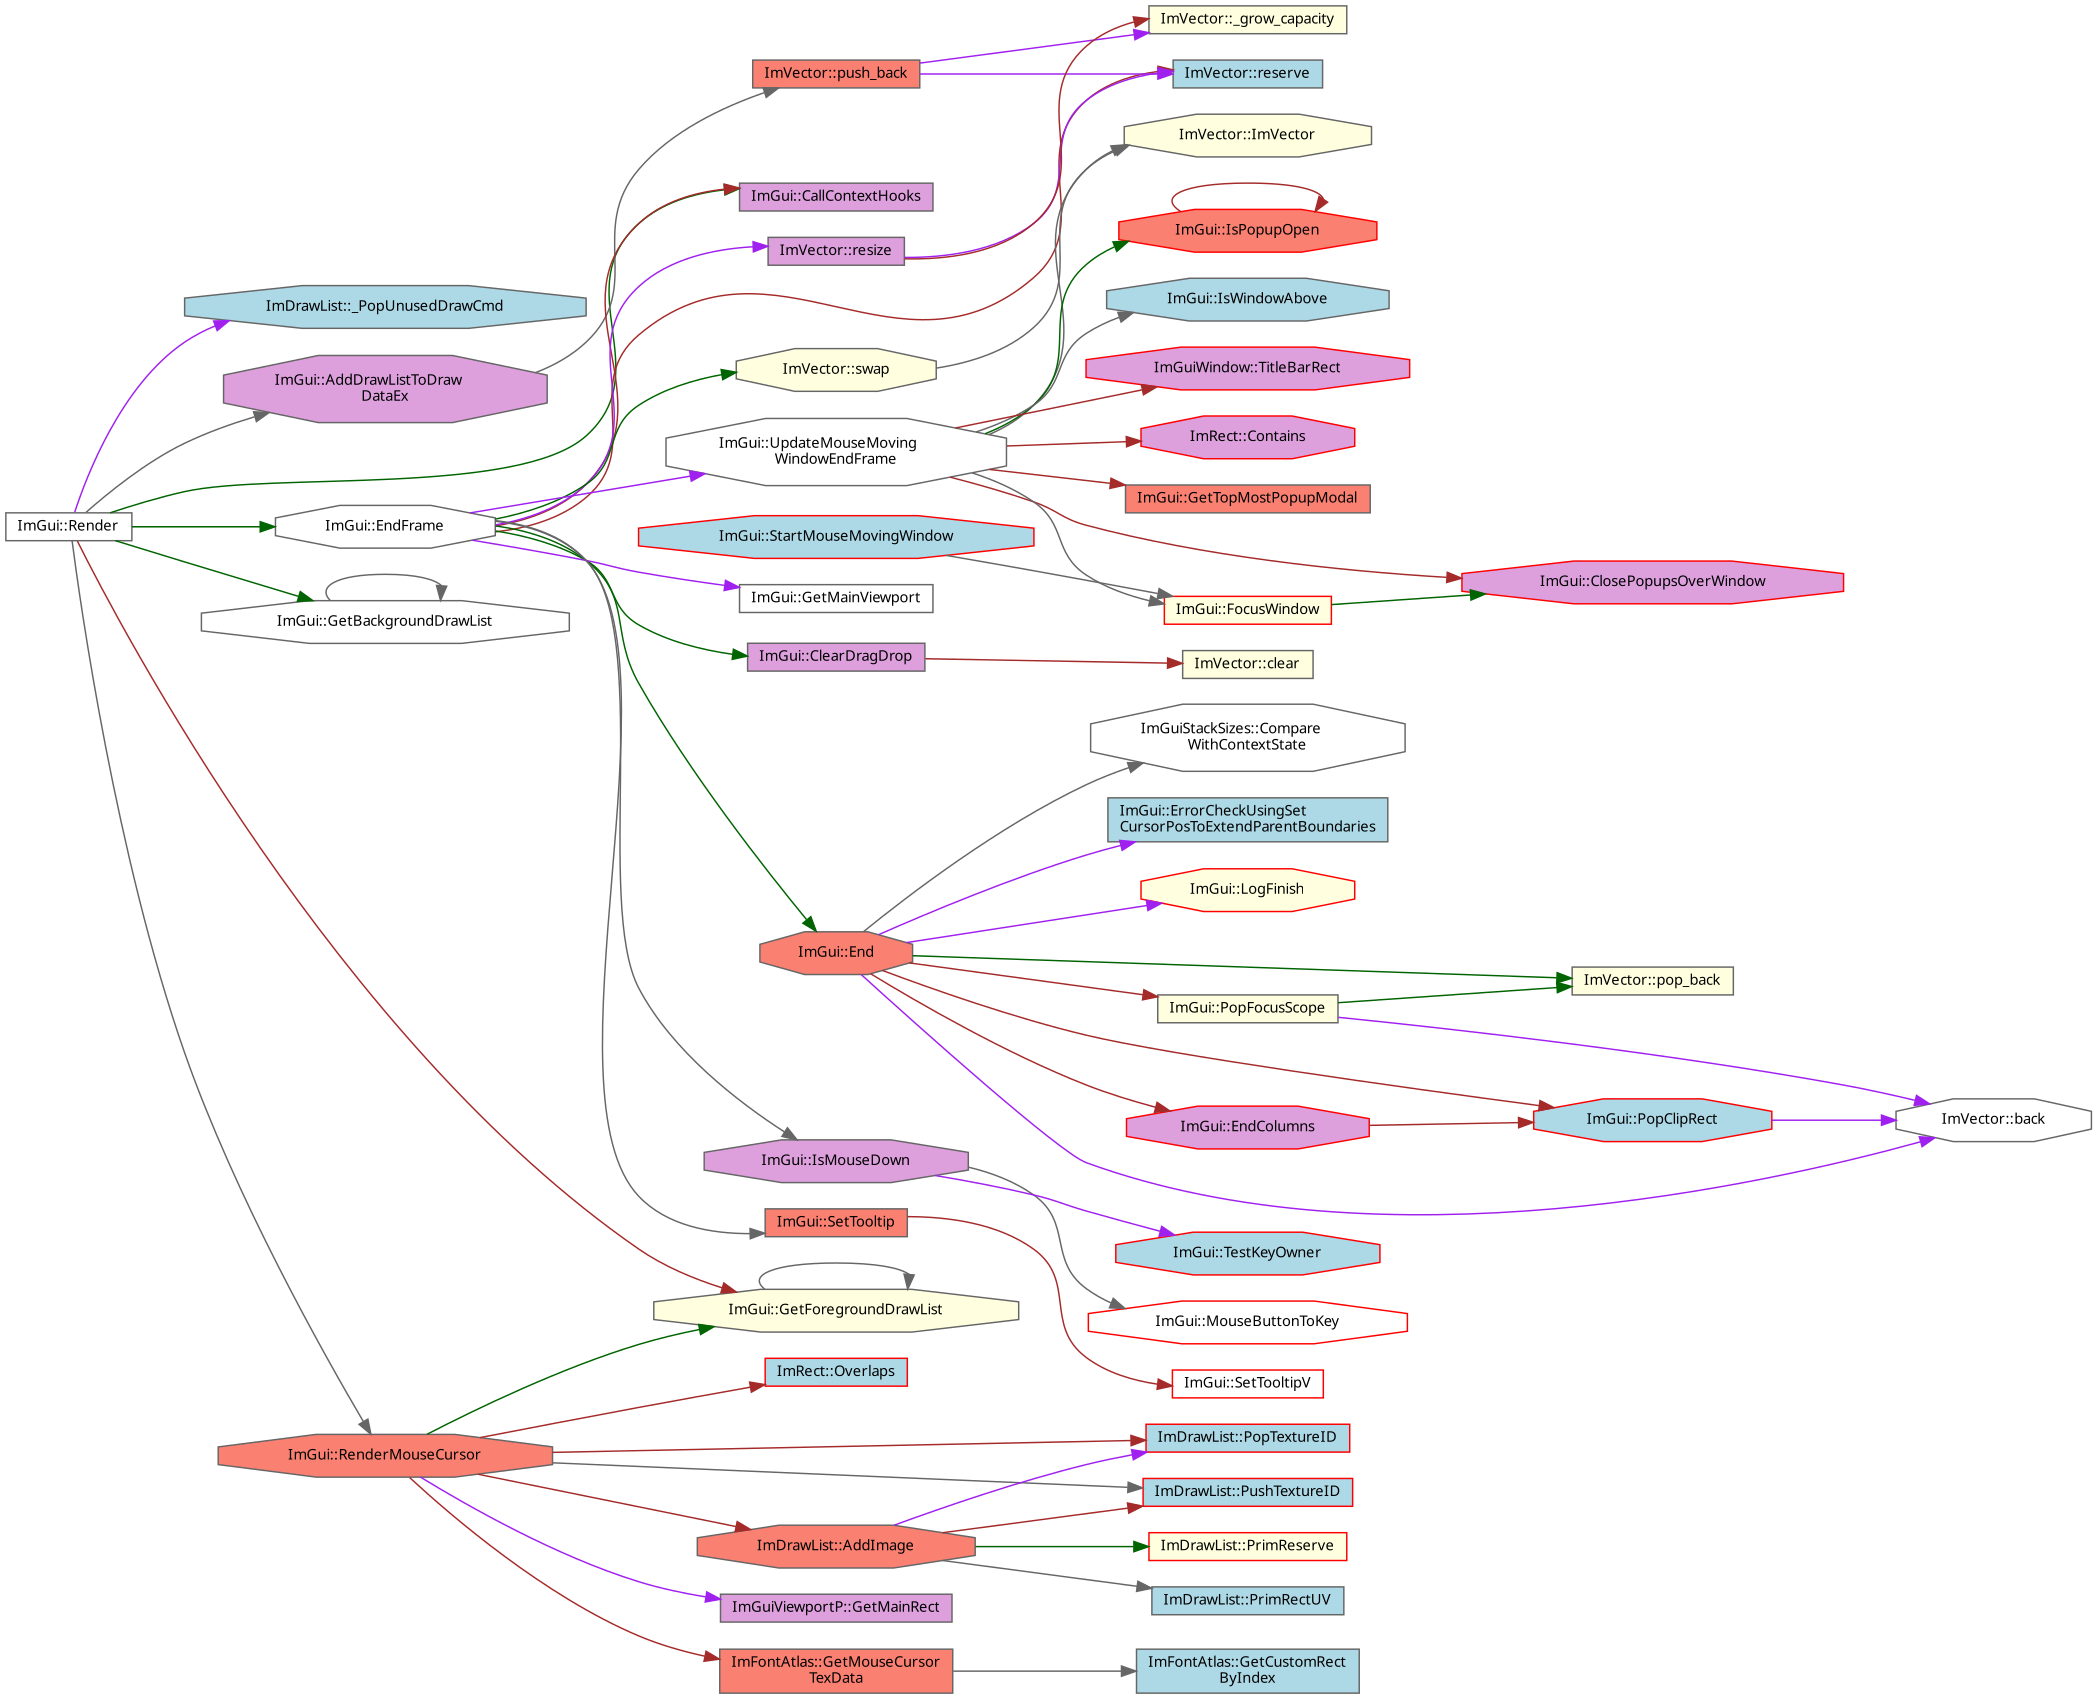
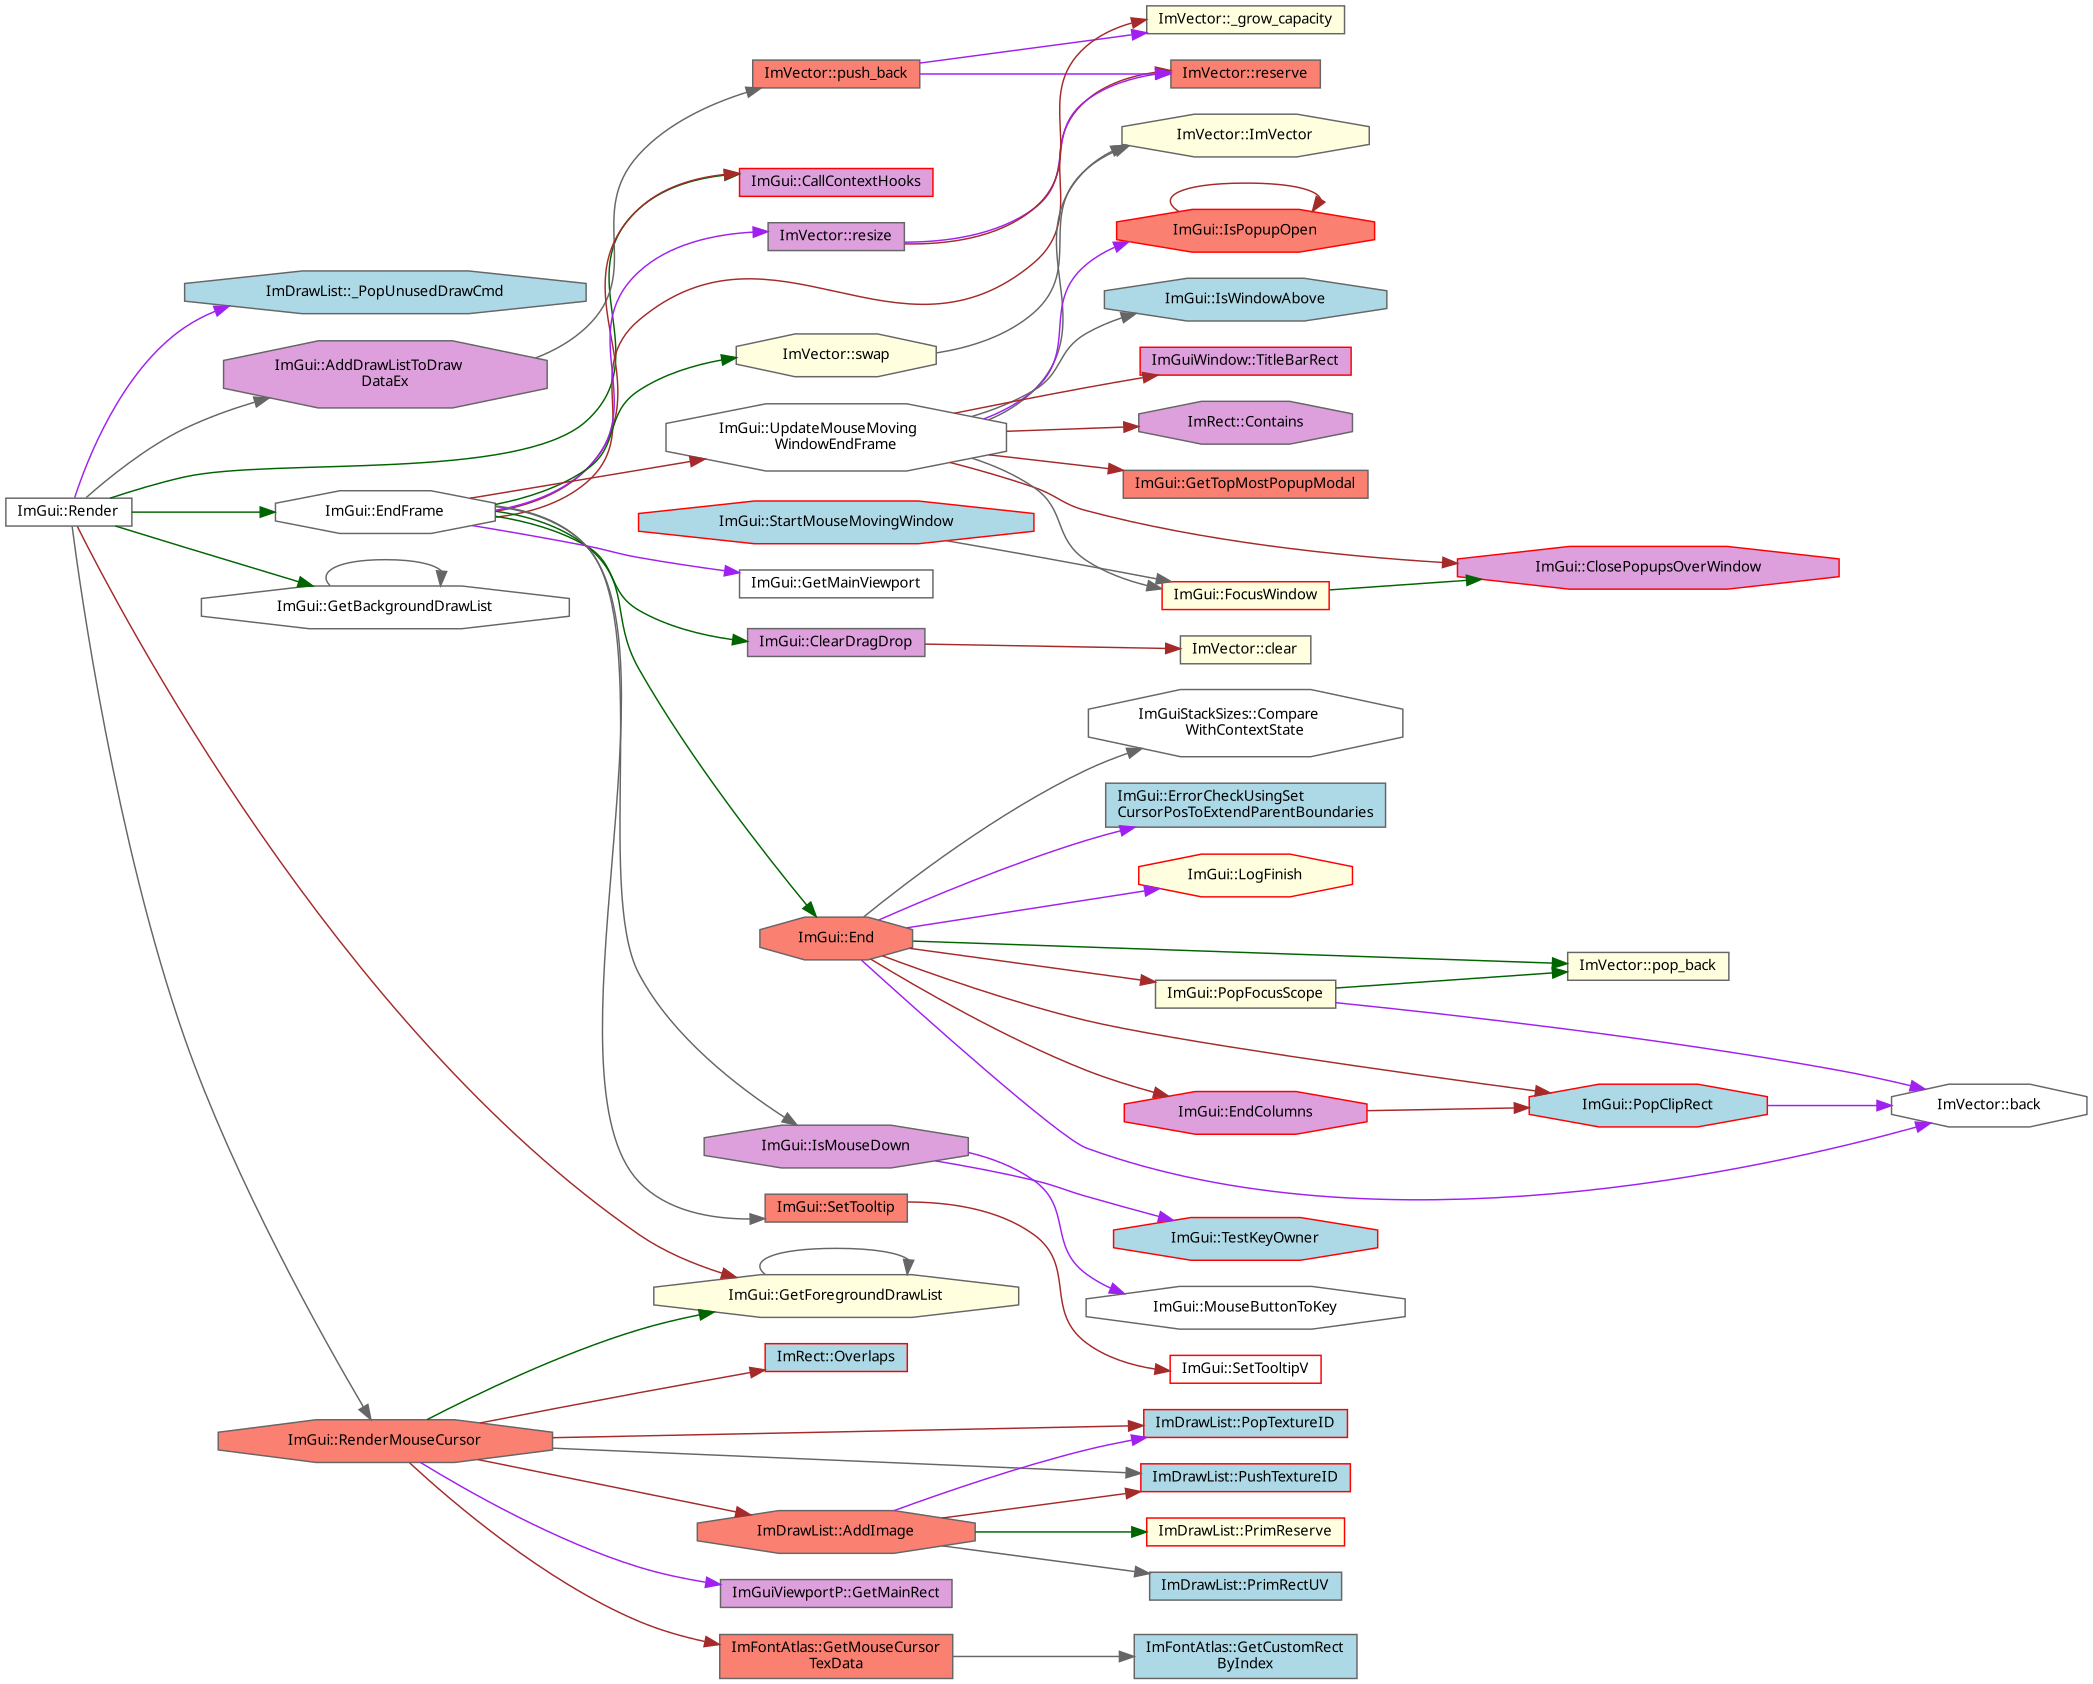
(1248, 74) -> (1246, 74)
(836, 197) -> (836, 182)
(1069, 287) -> (1071, 283)
(1248, 369) -> (1246, 361)
(1248, 437) -> (1246, 423)
(608, 490) -> (608, 475)
(1054, 1221) -> (1054, 1206)
(1248, 1322) -> (1246, 1308)
